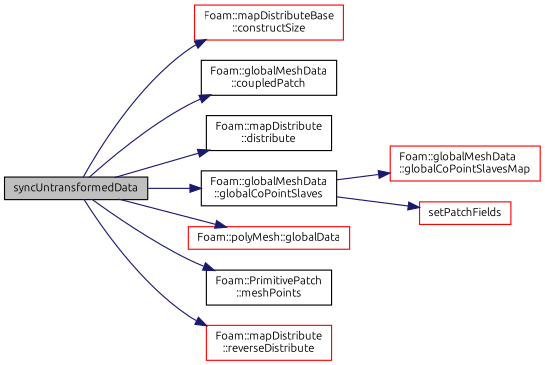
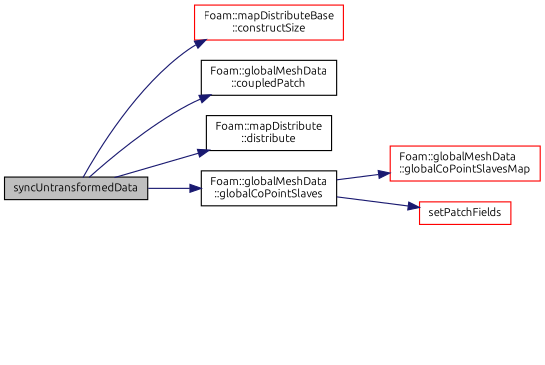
(269, 238) -> none
(269, 288) -> none
(269, 343) -> none
